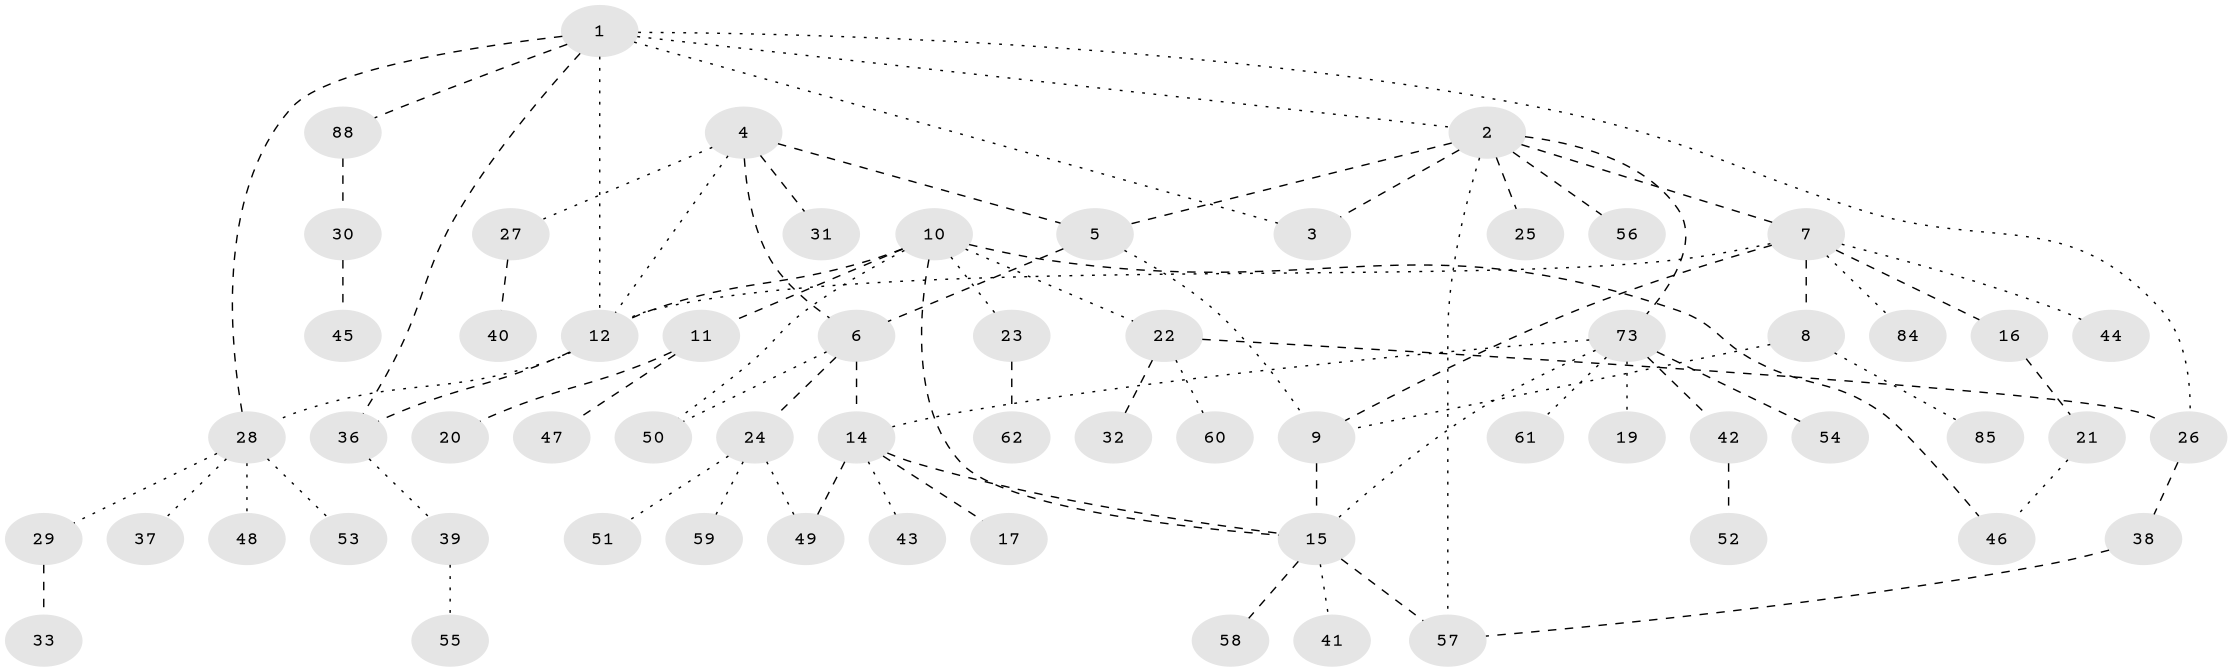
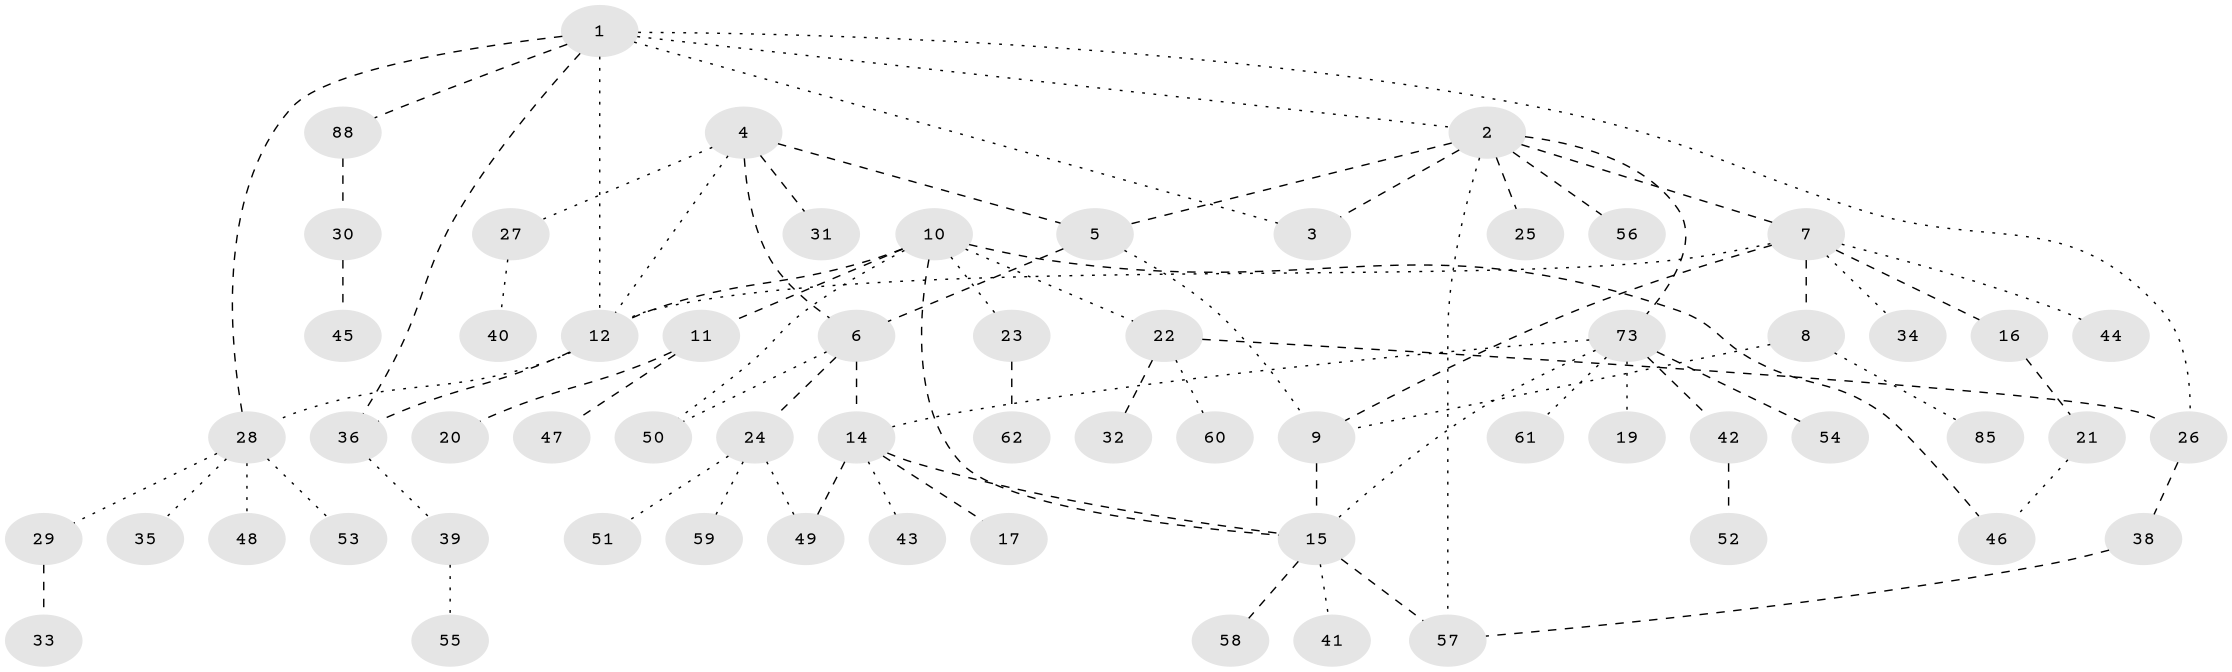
(505, 285) -> (505, 285)
(1908, 336) -> (1908, 336)
(145, 539) -> (145, 539)
